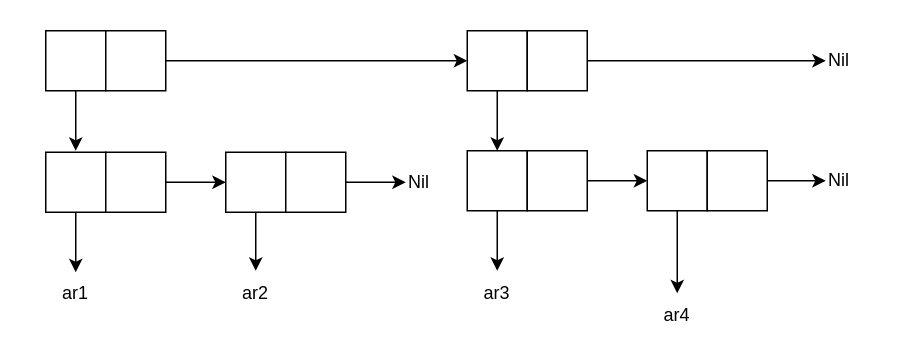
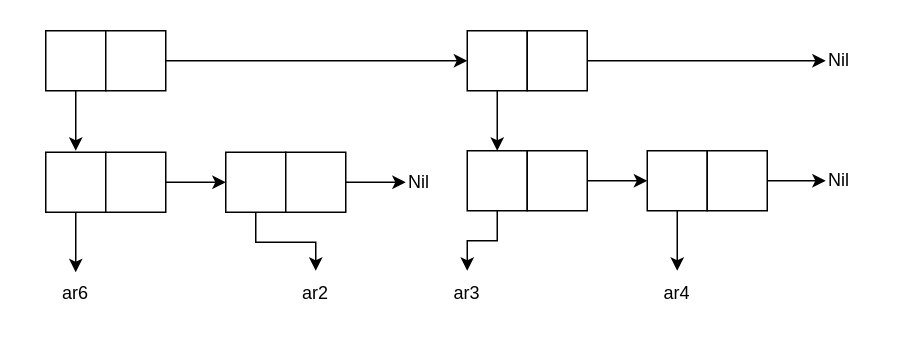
(76, 293) -> (76, 293)
(256, 293) -> (316, 293)
(497, 293) -> (467, 293)
(677, 316) -> (677, 293)
